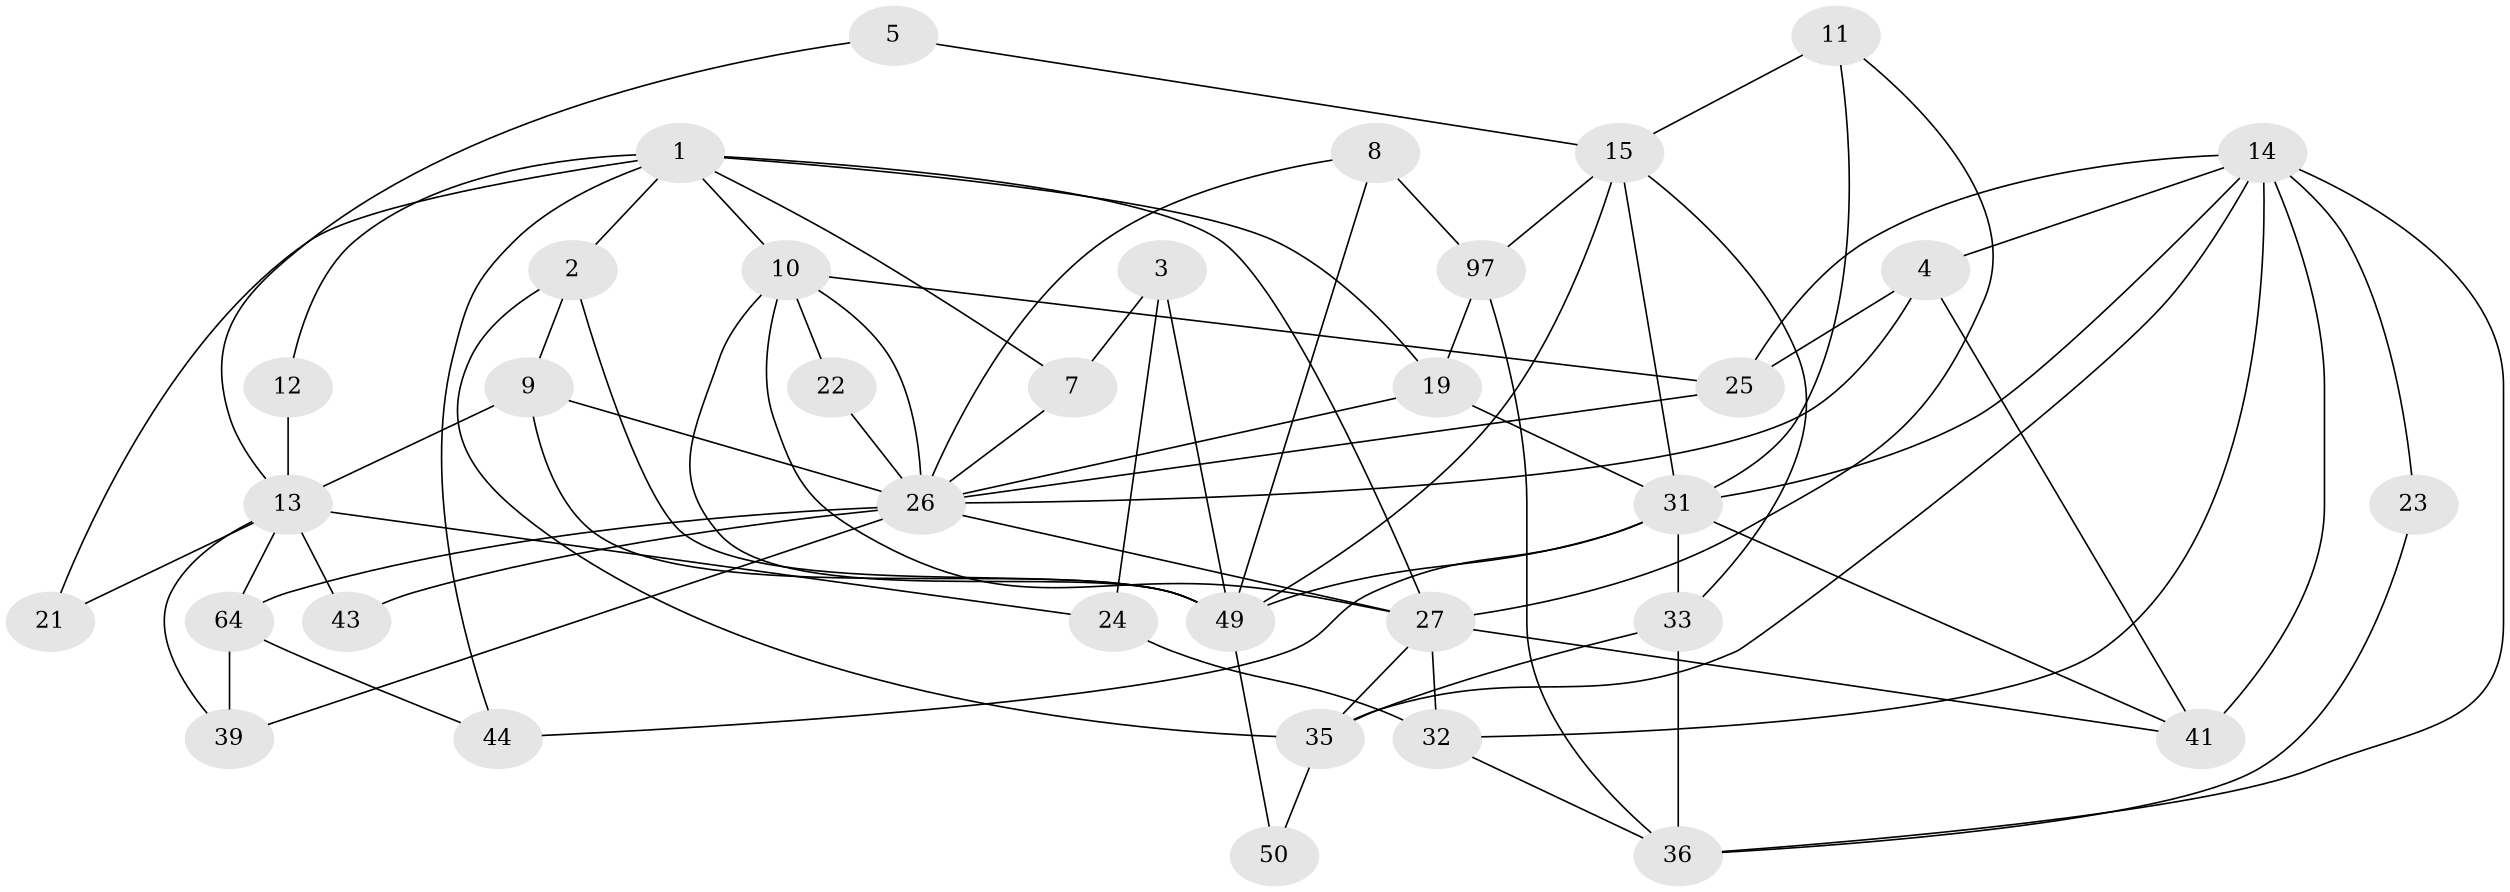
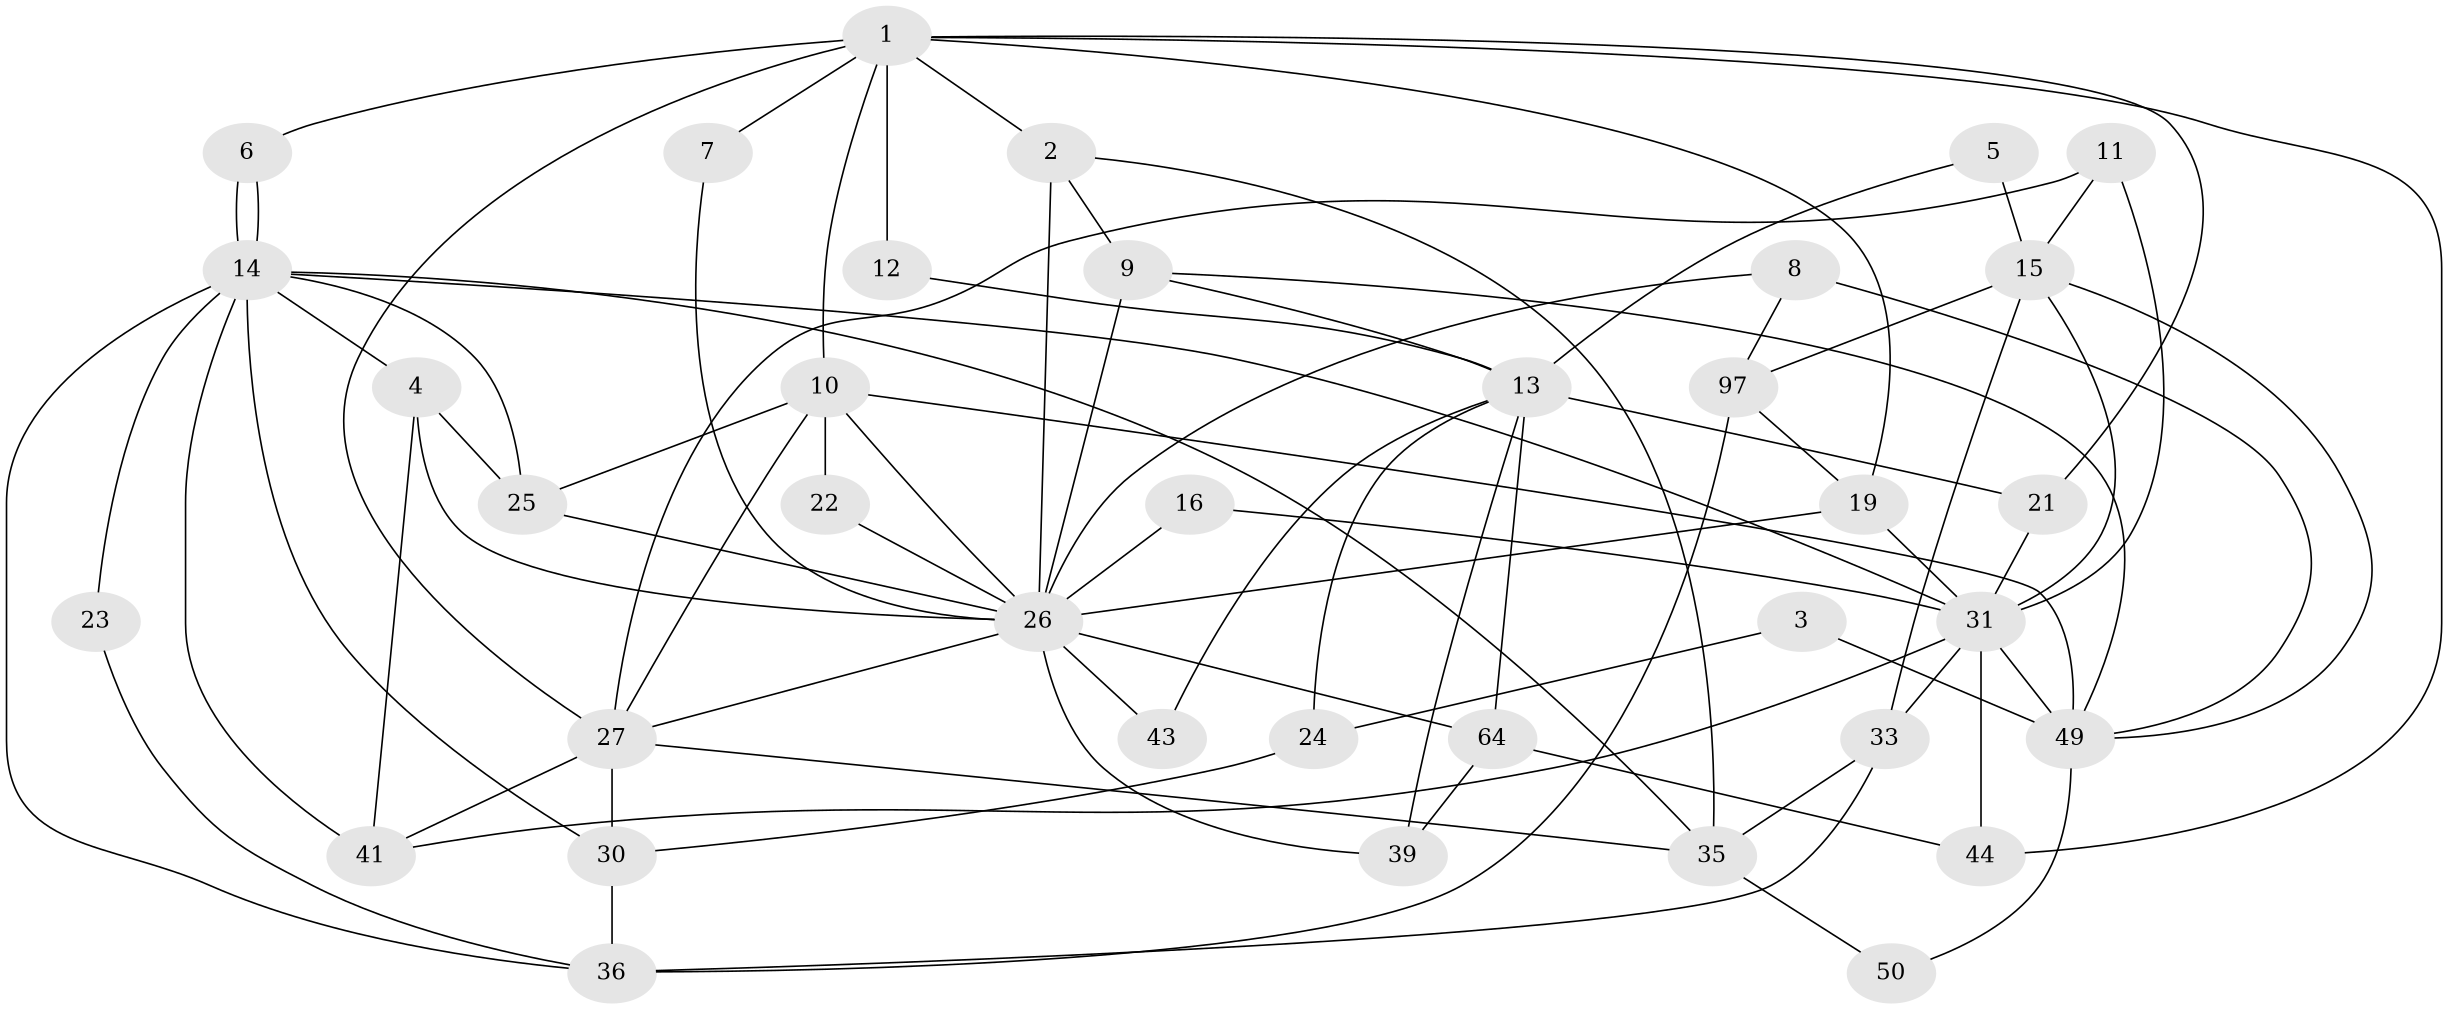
none -> (247, 153)
(1117, 329) -> none
none -> (1190, 505)
(733, 556) -> (1045, 377)
none -> (2012, 563)
(1437, 739) -> (612, 856)
